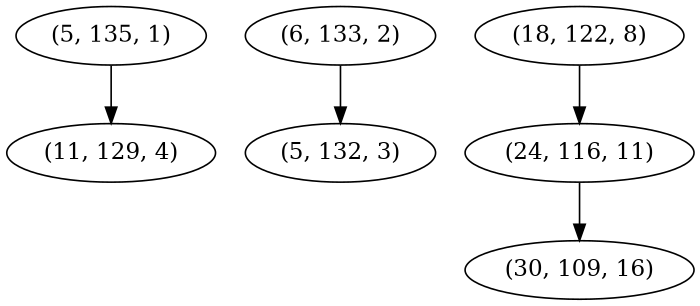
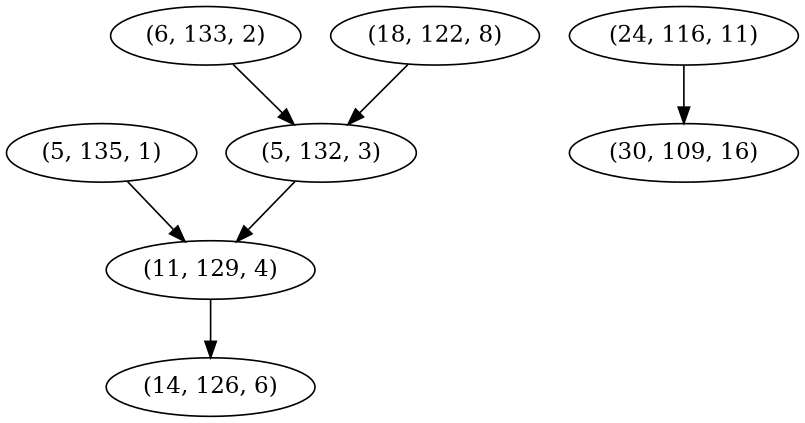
(580, 86) -> (384, 89)
none -> (272, 205)
none -> (211, 387)
